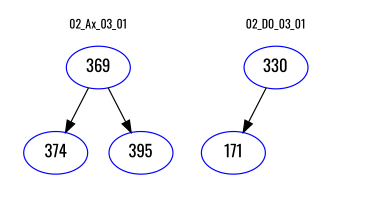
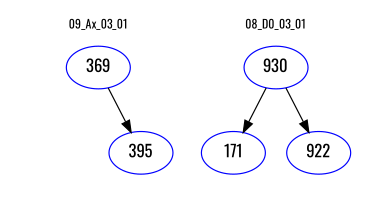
(98, 25) -> (98, 25)
(276, 25) -> (276, 25)
(276, 68) -> (276, 68)
(56, 153) -> none
none -> (319, 153)
